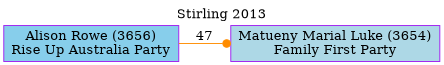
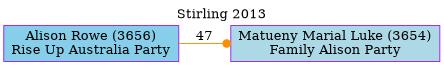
(335, 44) -> (335, 44)
